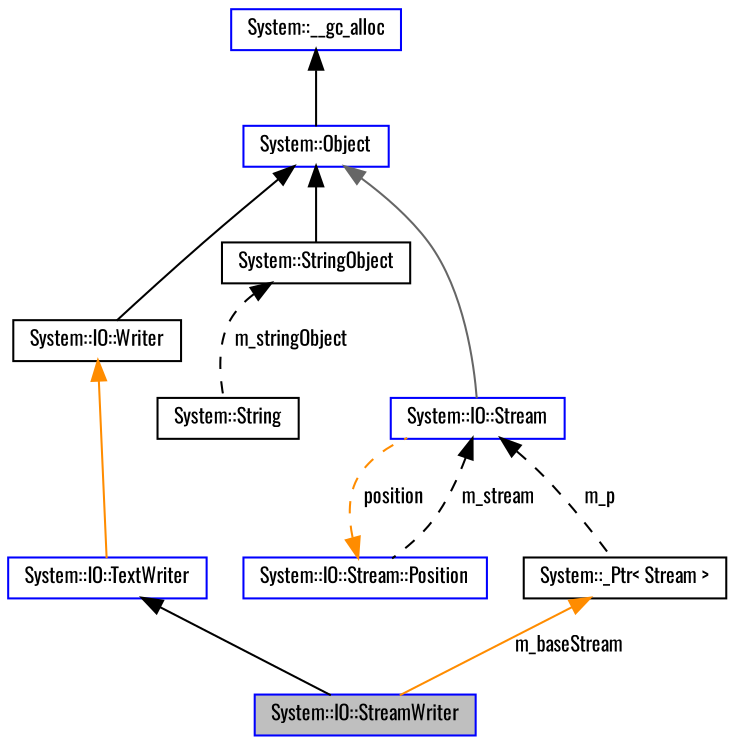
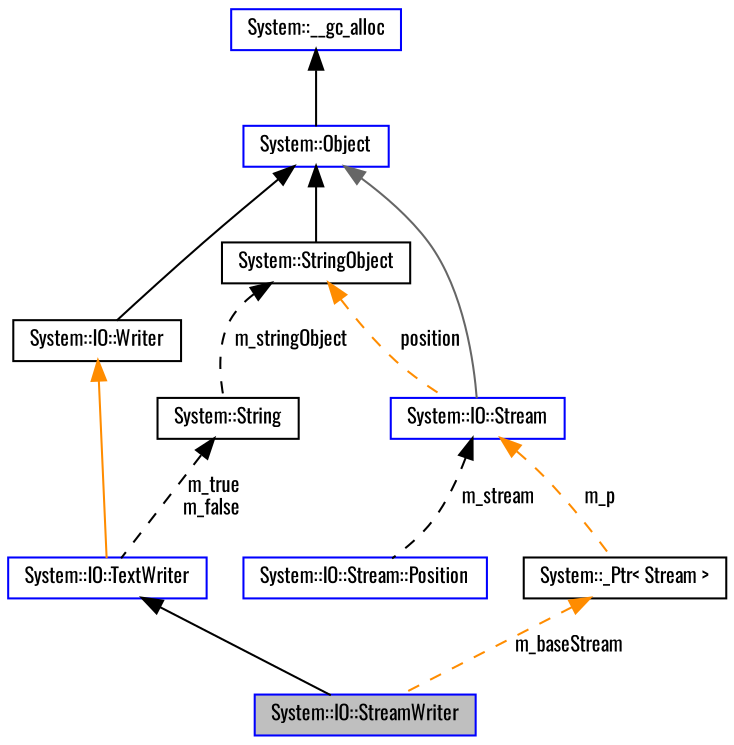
(359, 476) -> (389, 355)
(567, 502) -> (567, 502)
none -> (161, 507)
(486, 651) -> (486, 651)
